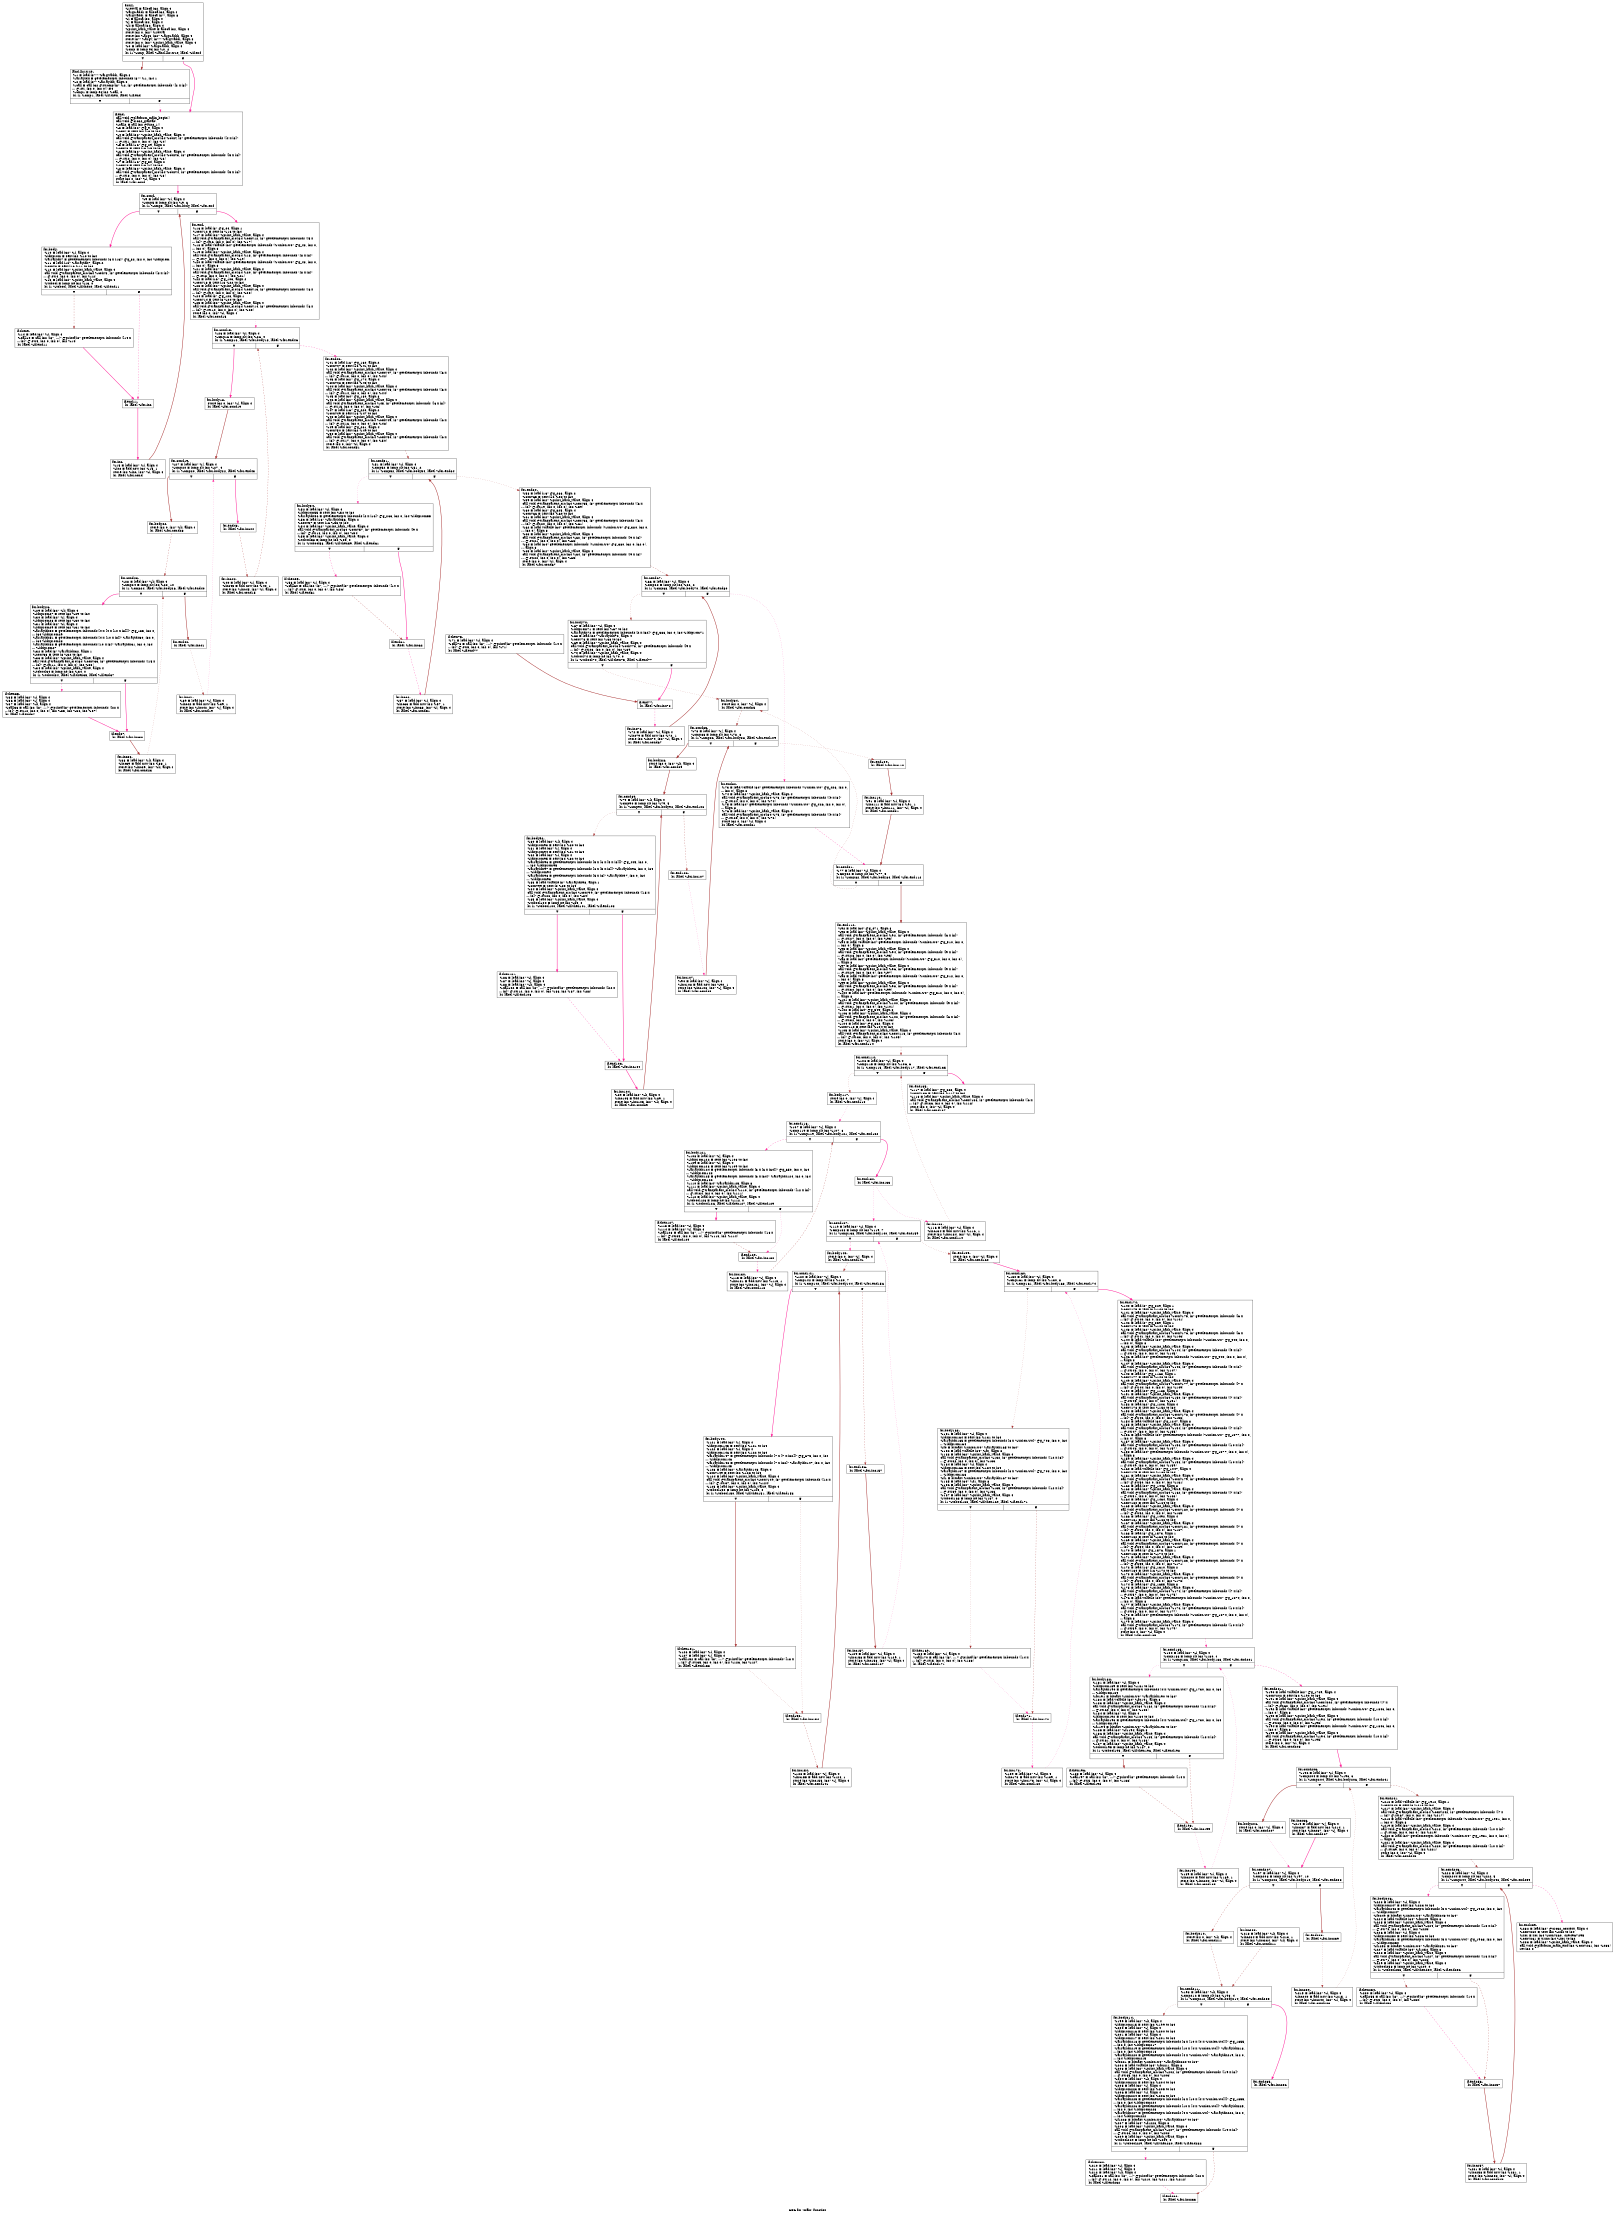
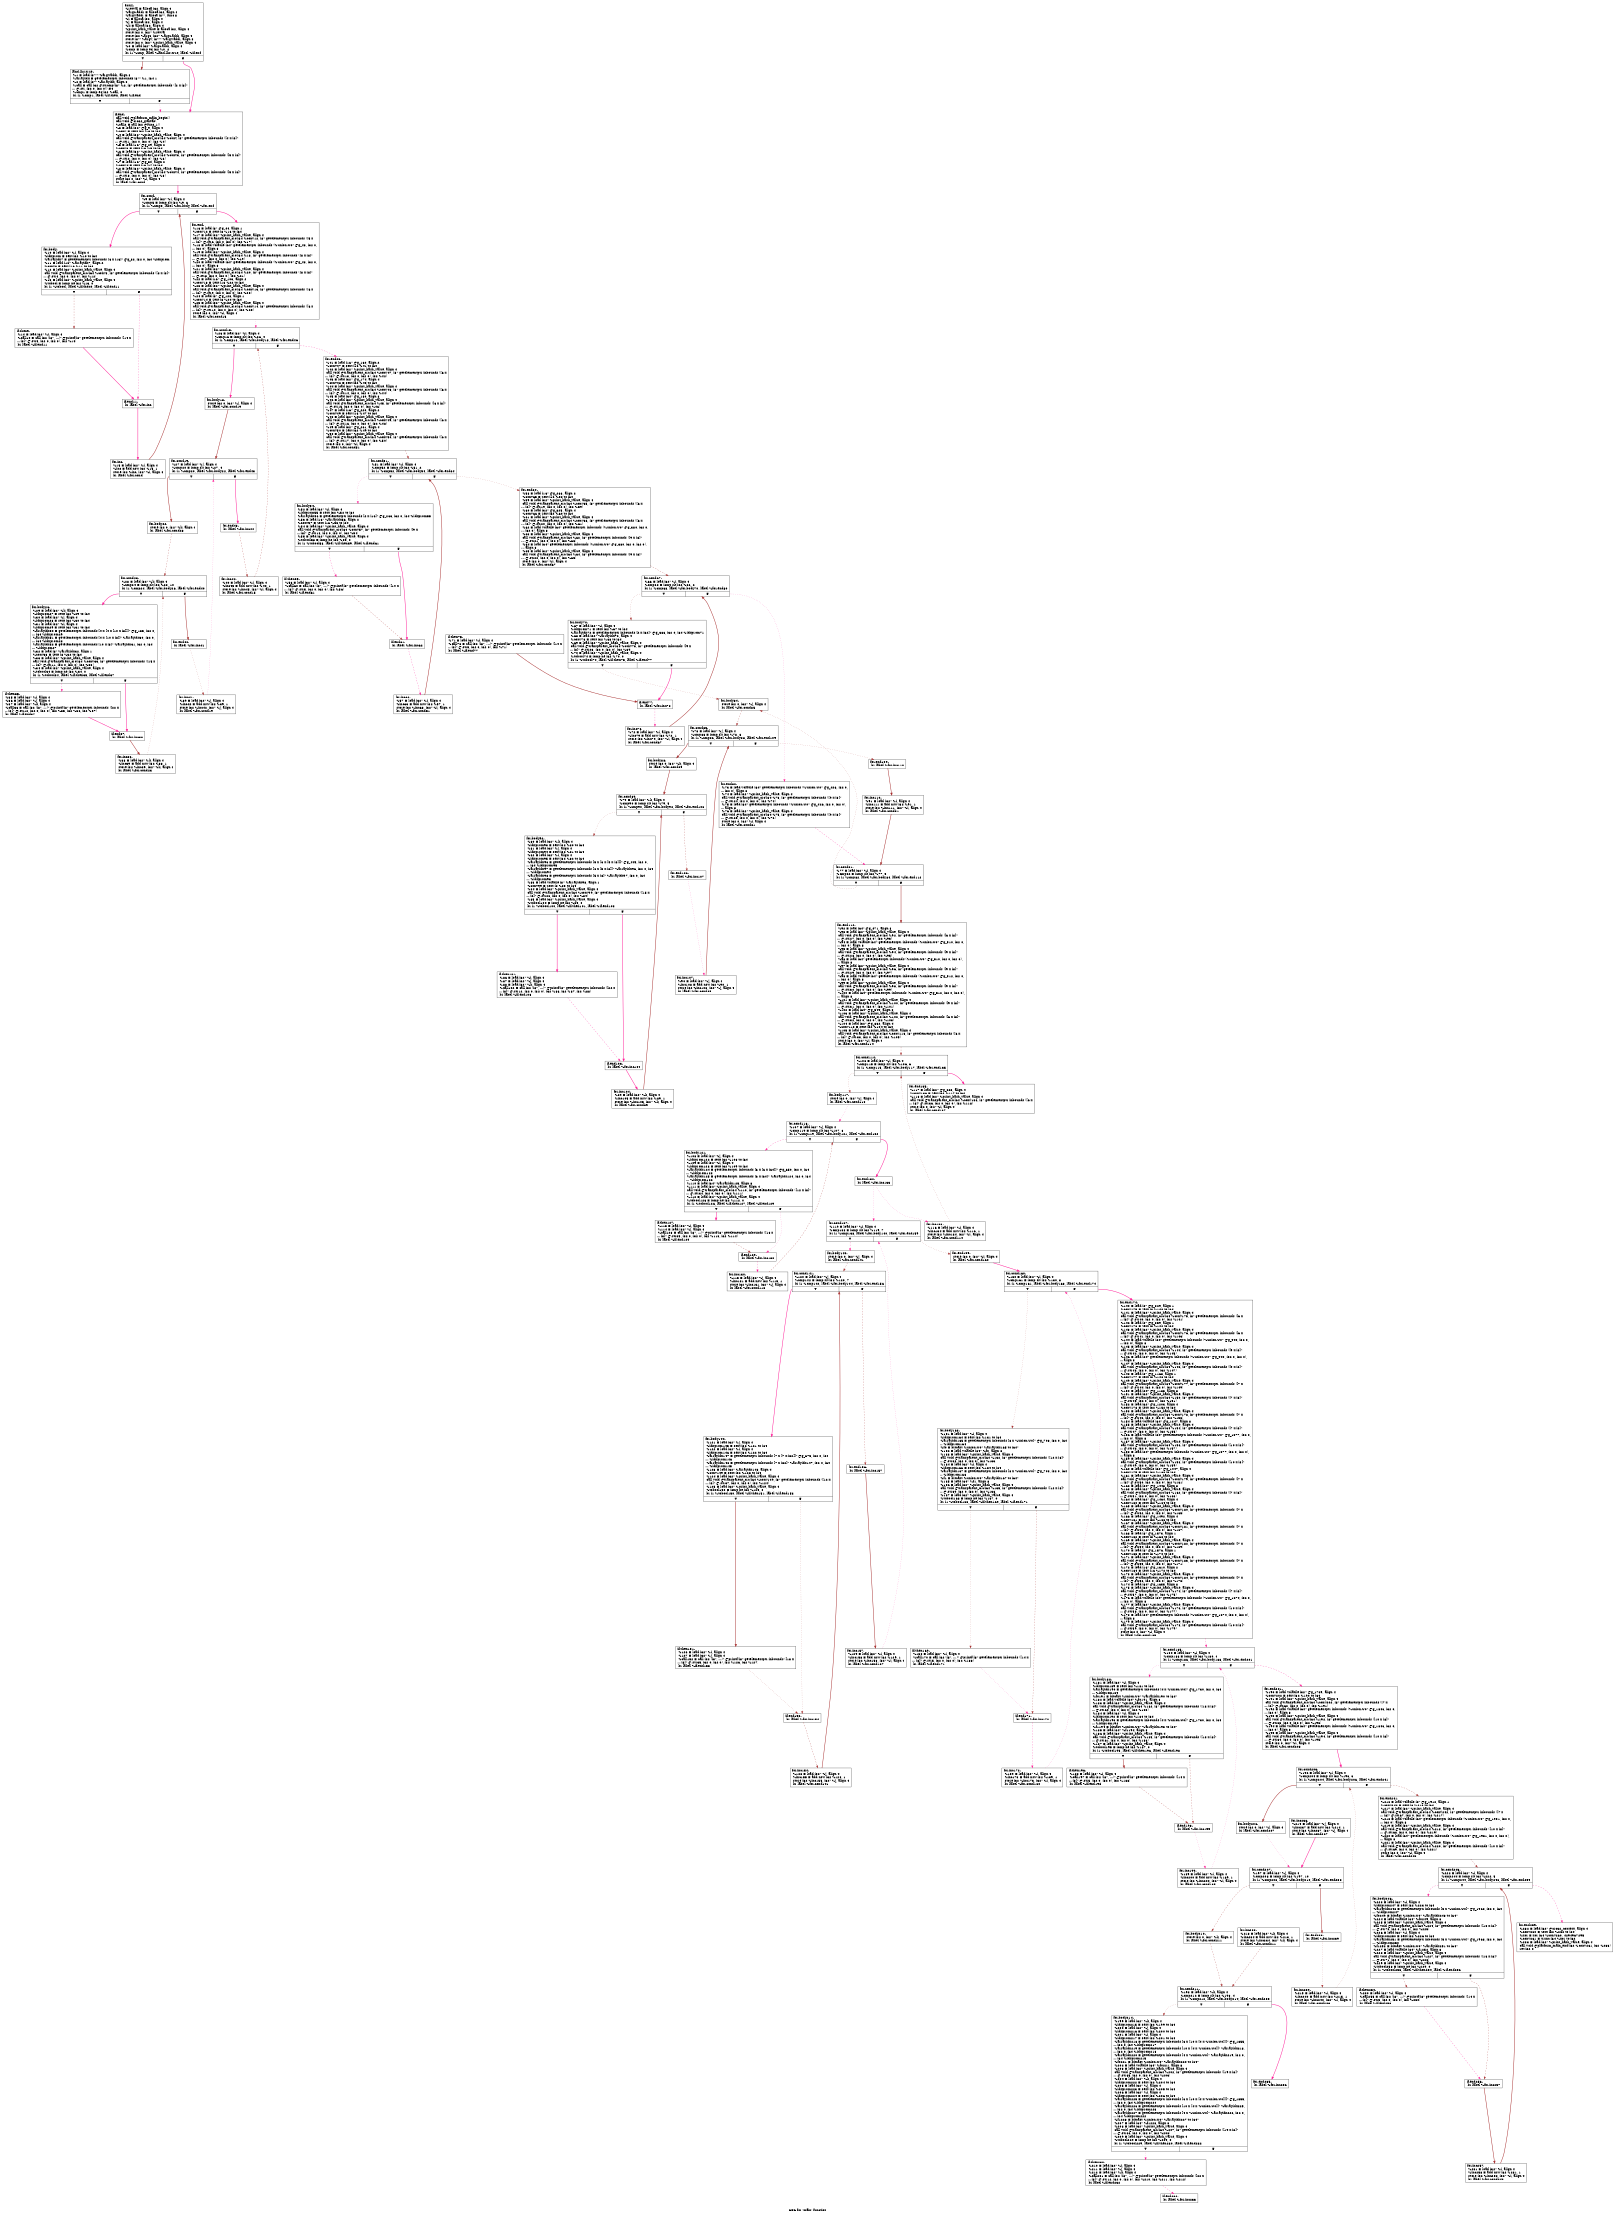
(151, 16) -> (151, 16)
(1214, 2175) -> none
